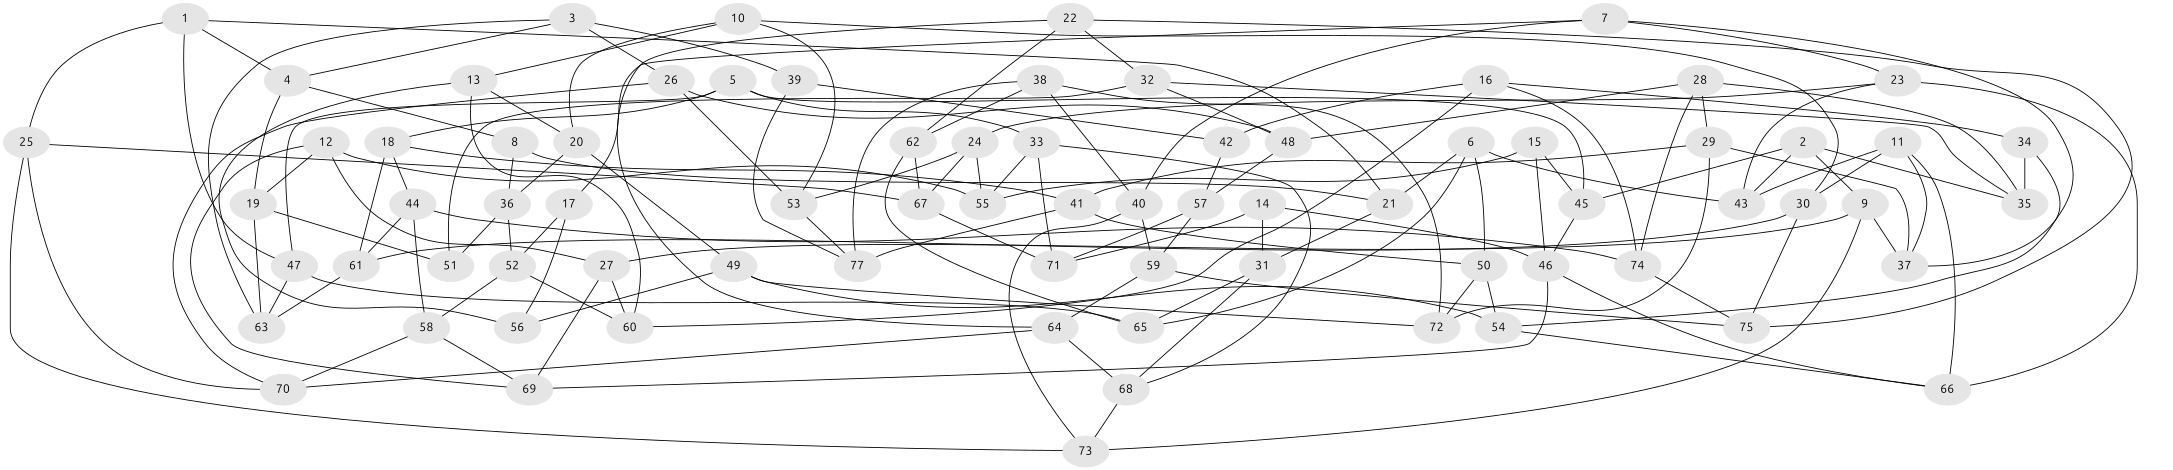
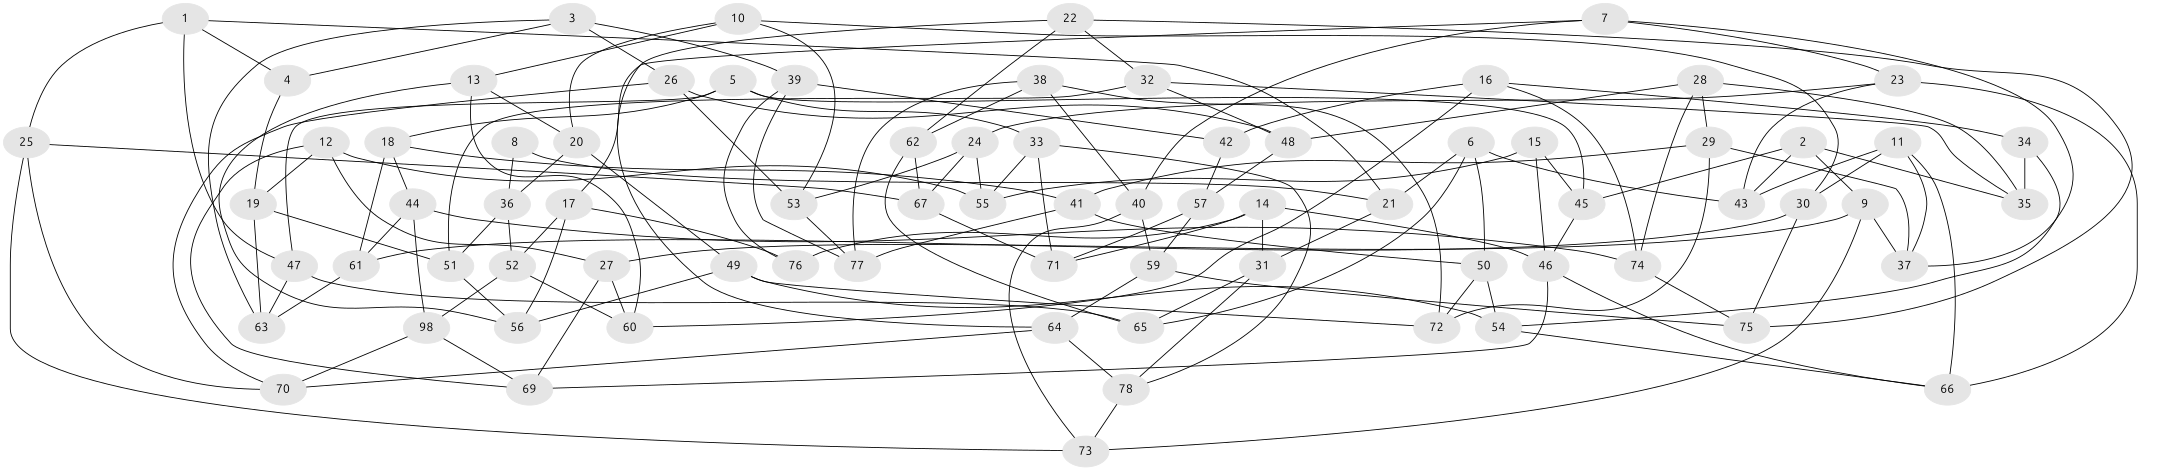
(411, 114) -> none
none -> (796, 266)
none -> (493, 305)
(427, 328) -> (427, 328)
(1126, 390) -> (1126, 390)
